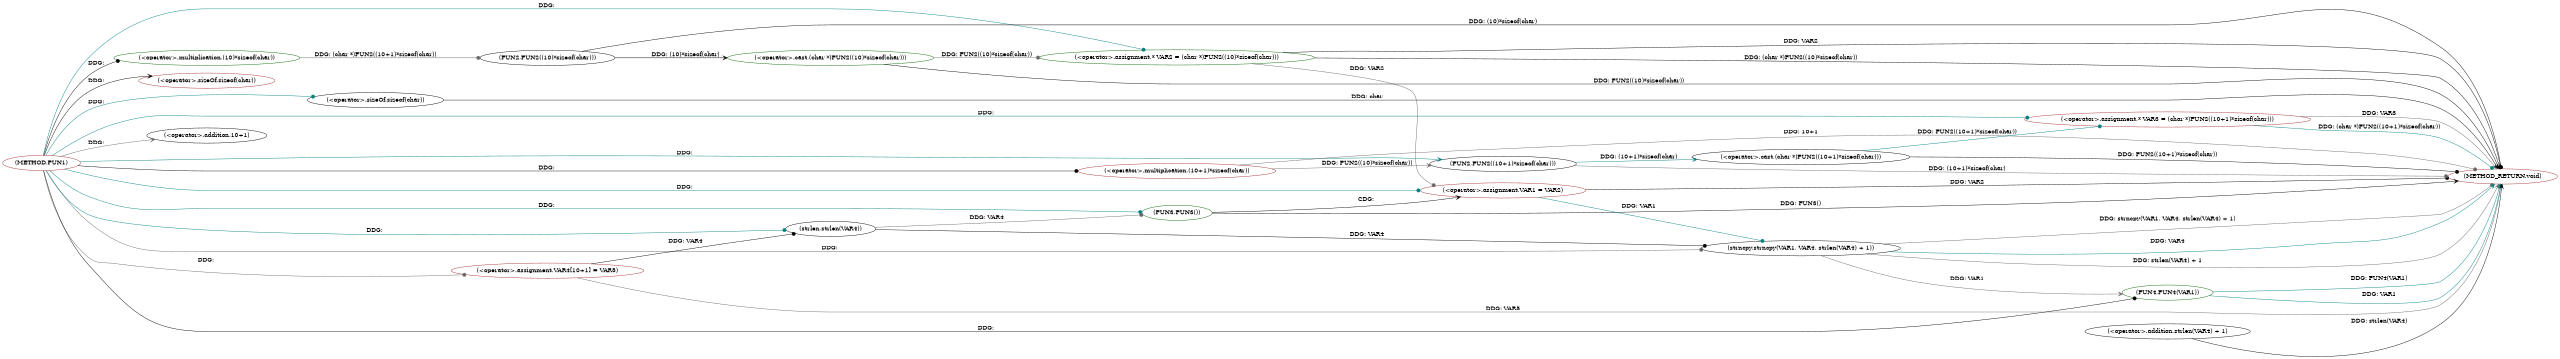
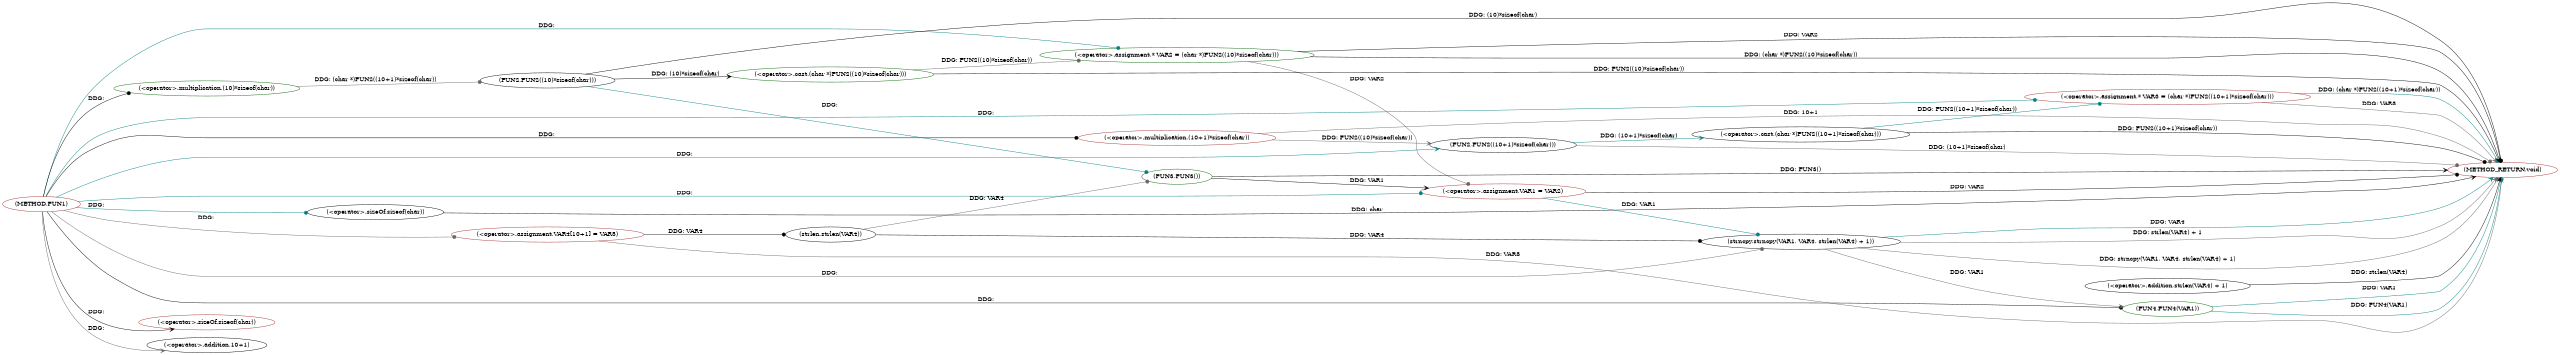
(1367, 200) -> (1367, 181)
(589, 209) -> (866, 129)
(404, 235) -> none
